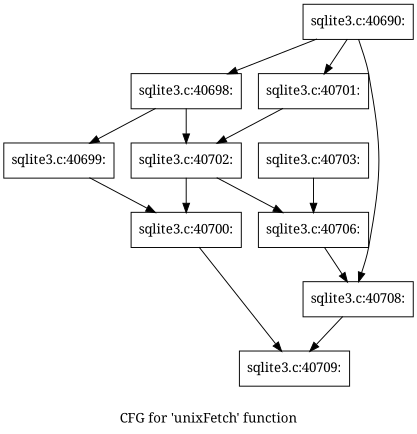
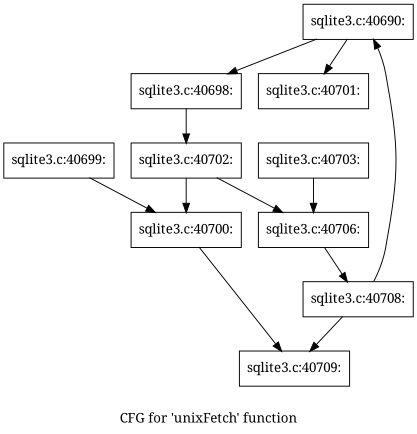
(127, 124) -> none
(254, 124) -> none
(379, 156) -> (396, 165)
